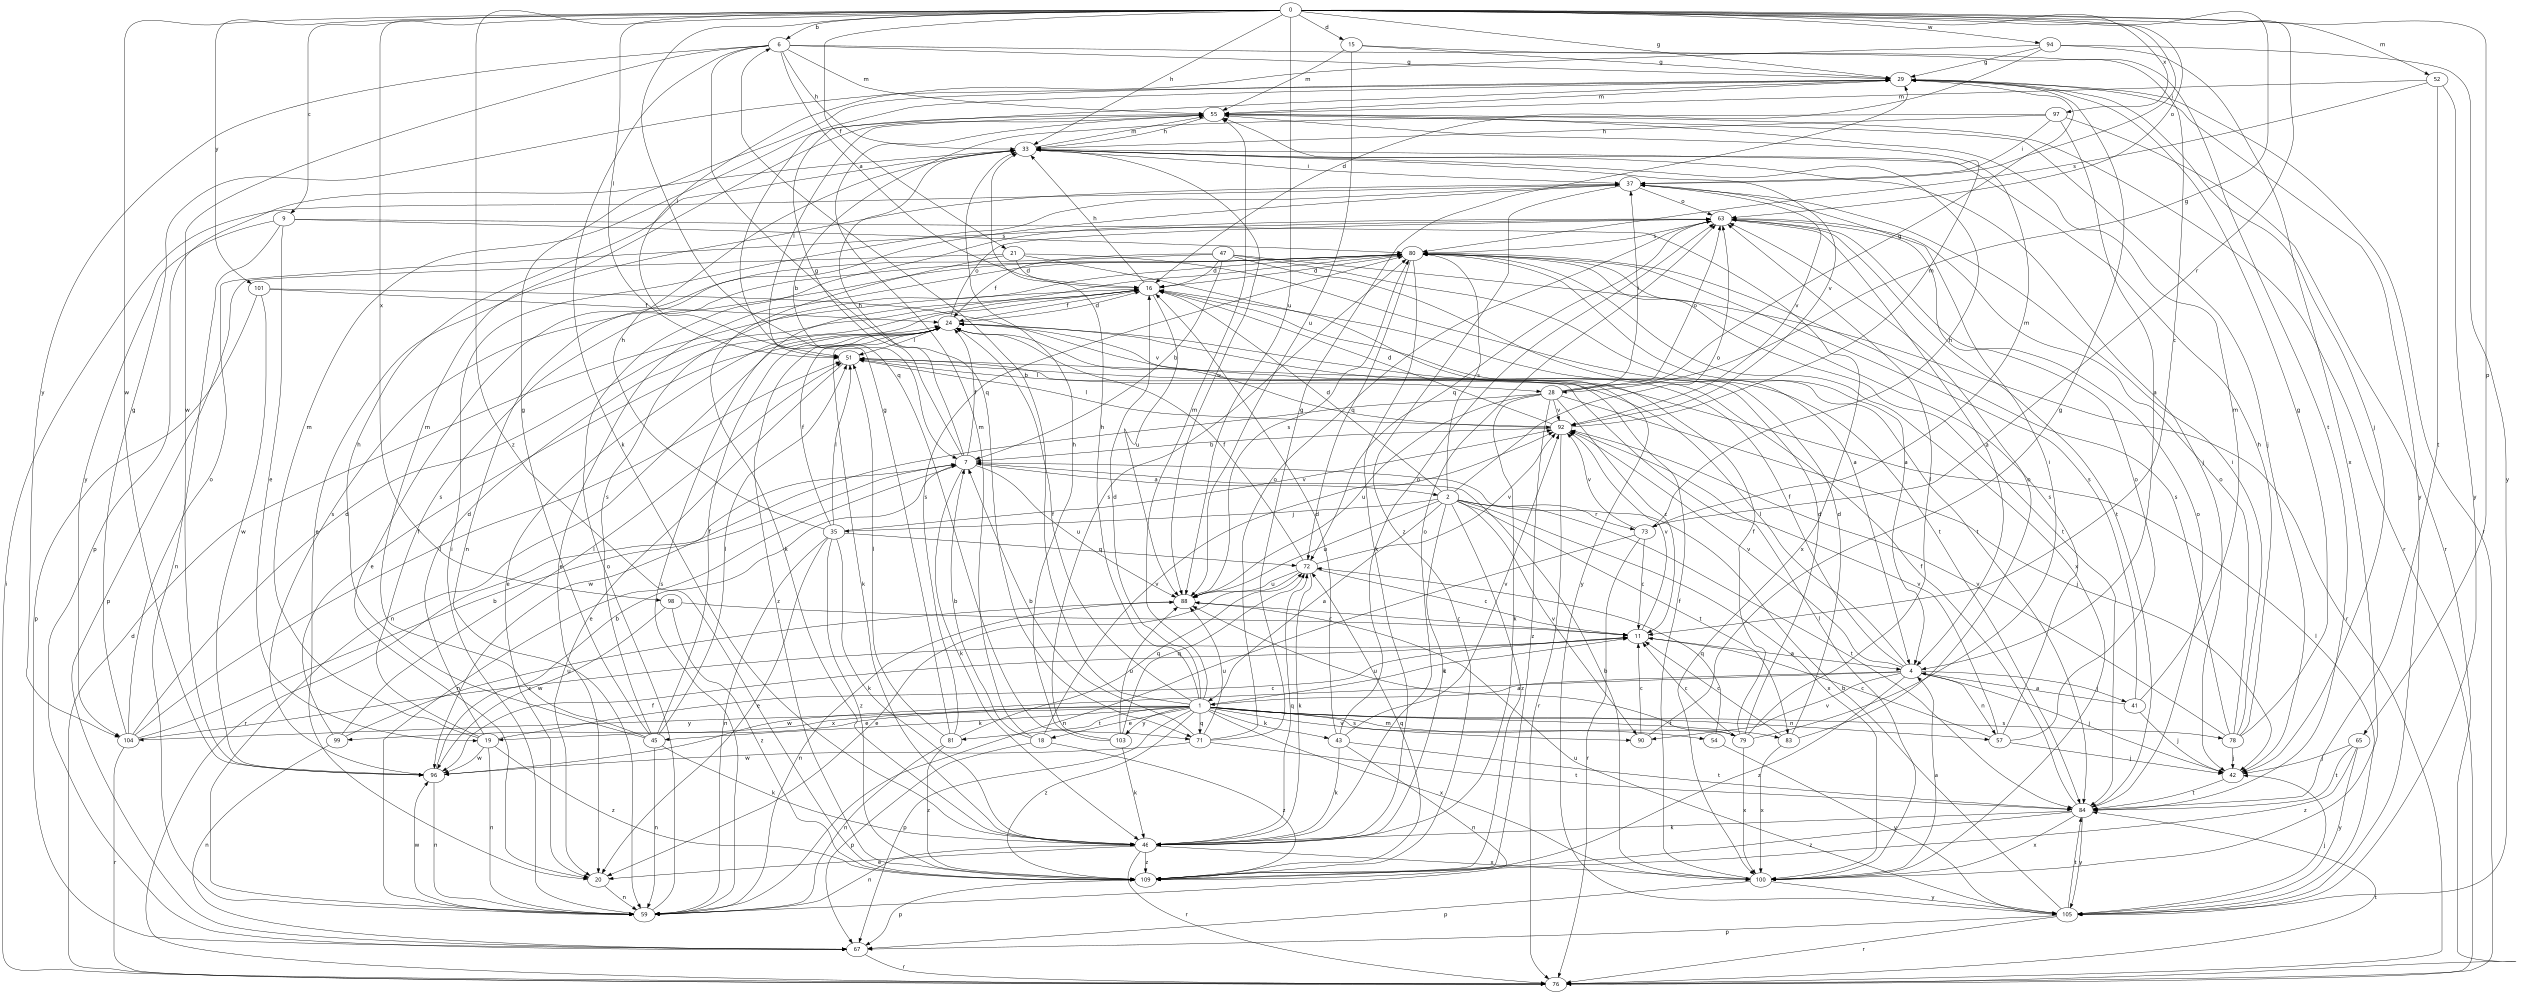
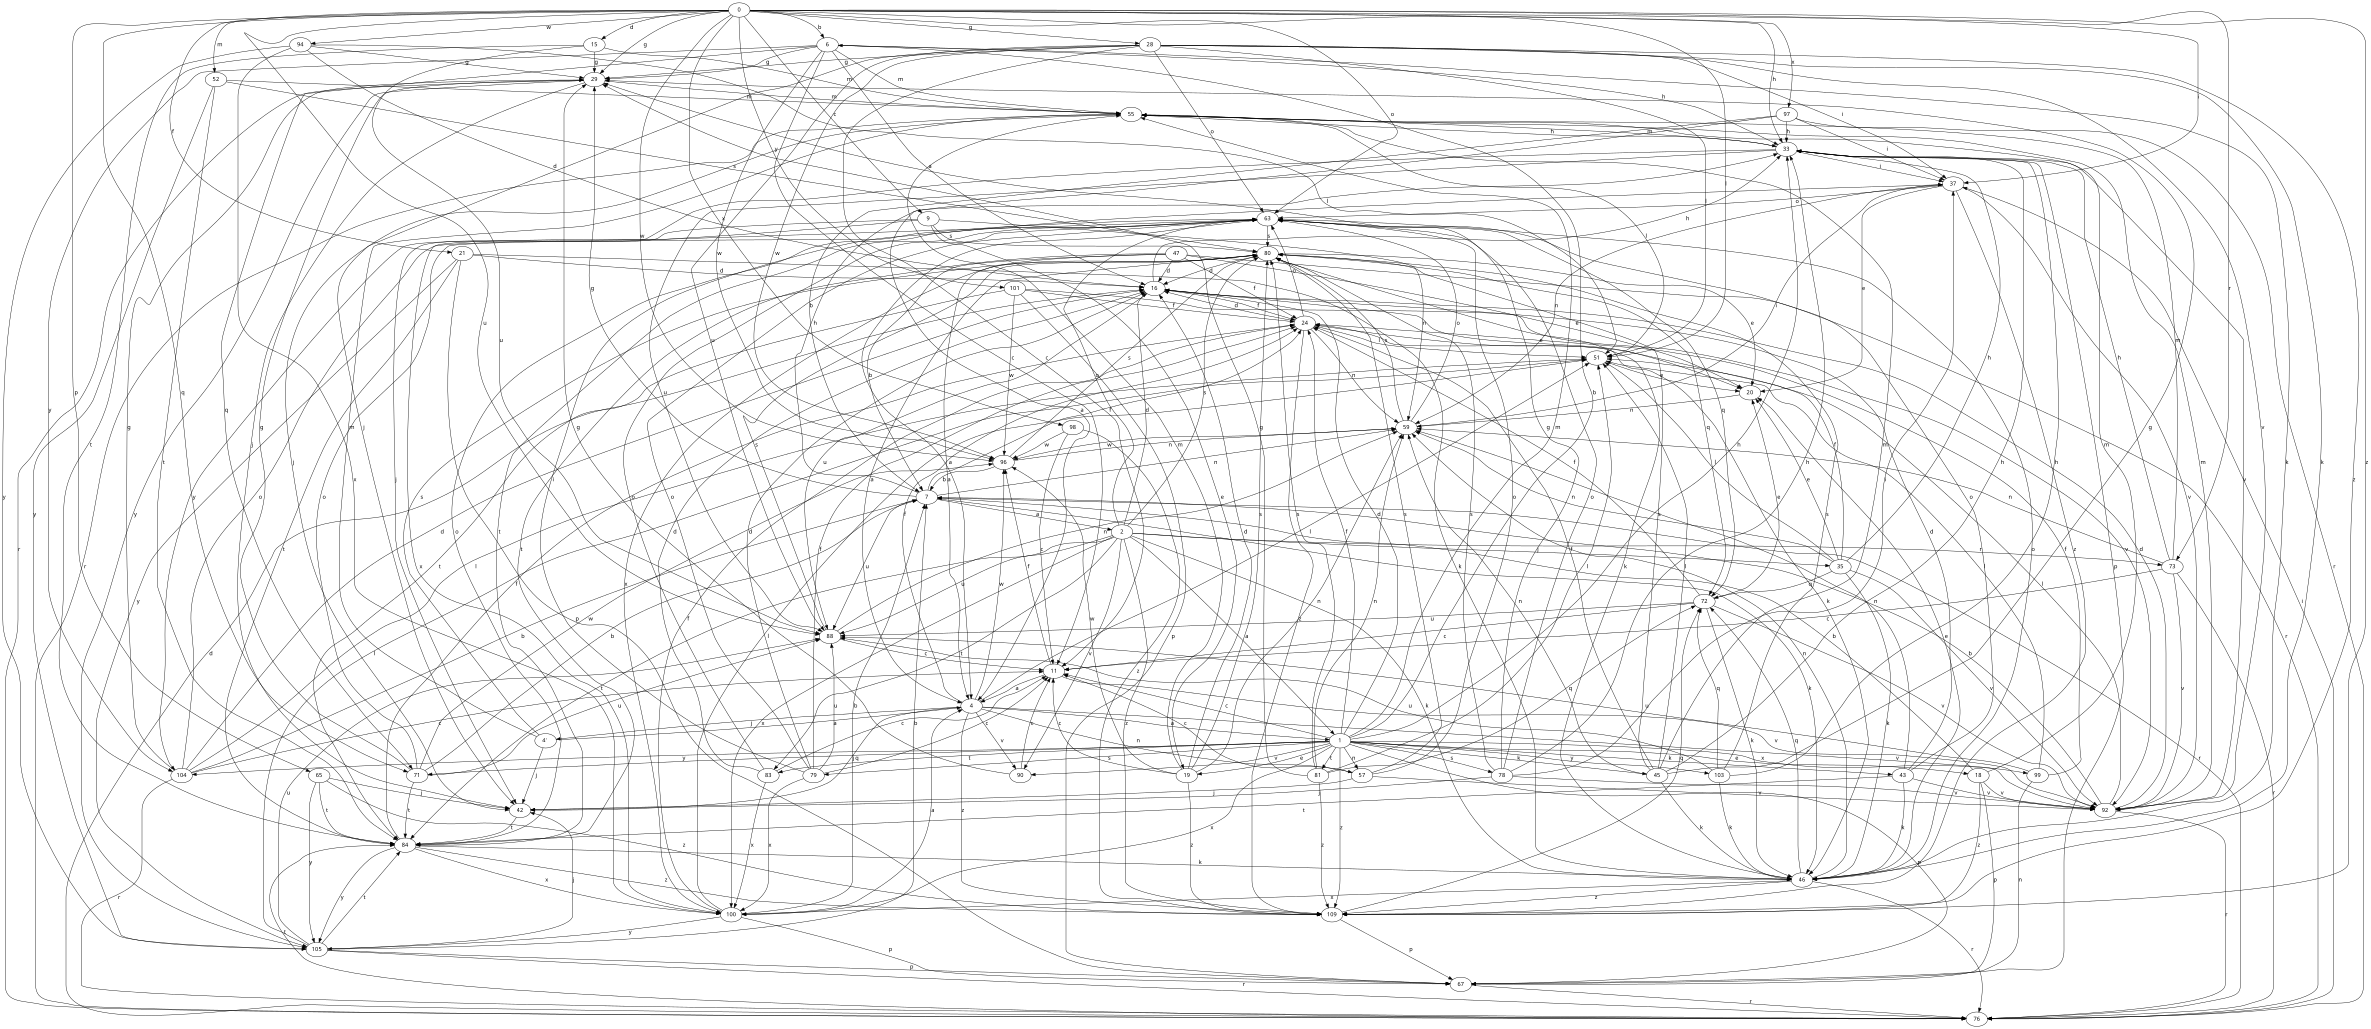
(1198, 384) -> (1570, 96)
(1896, 406) -> (553, 432)
(1931, 480) -> (673, 497)
(1714, 741) -> none
(867, 816) -> none
